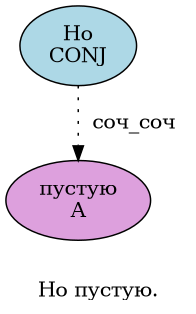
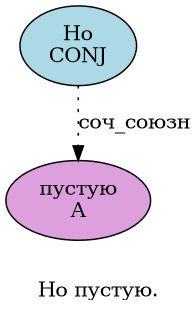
(134, 123) -> (134, 123)
